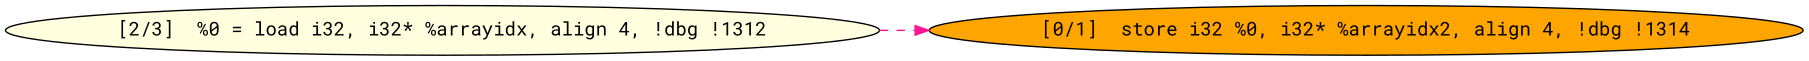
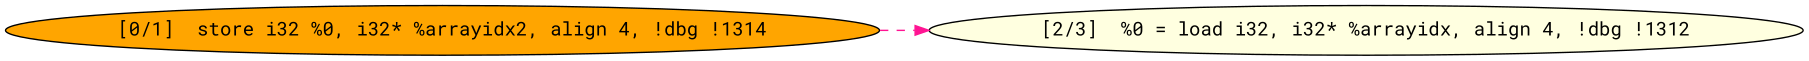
(897, 30) -> (897, 30)
